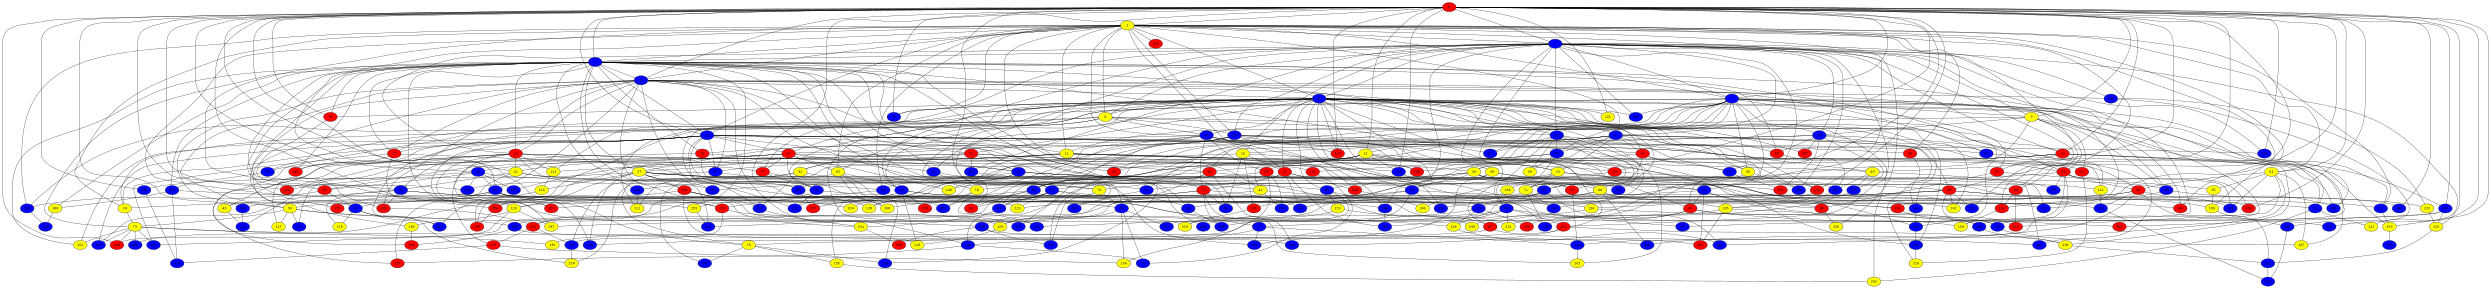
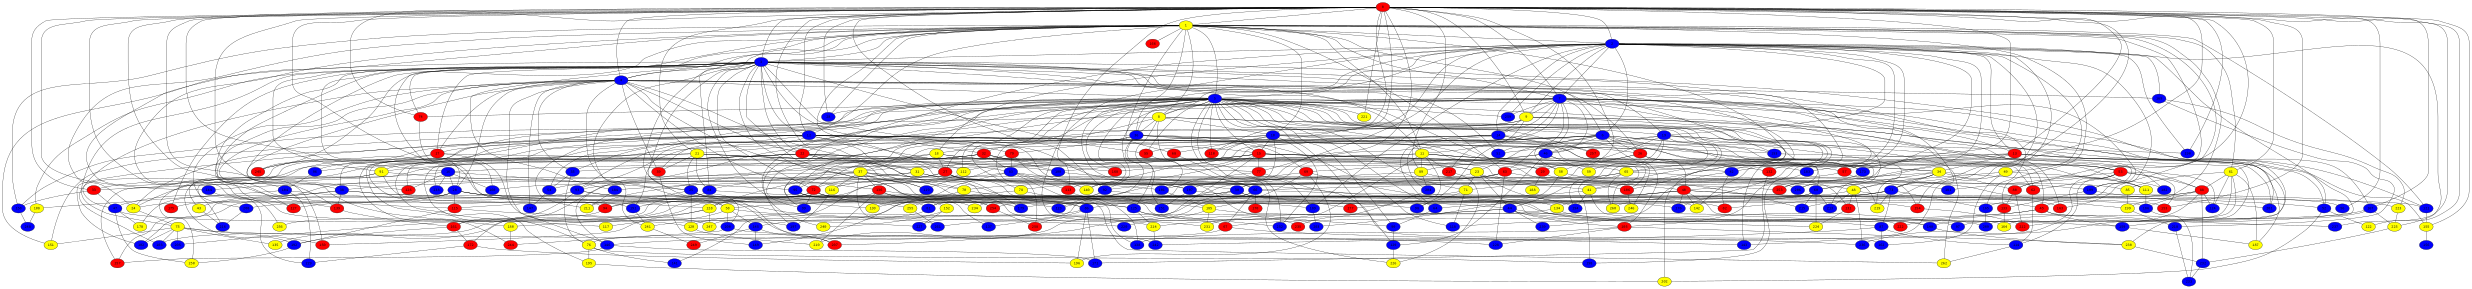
none -> (645, 58)
(213, 220) -> none
